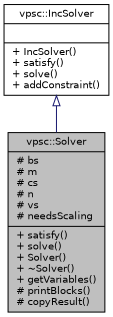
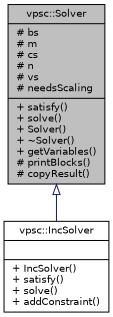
(56, 119) -> (56, 208)
